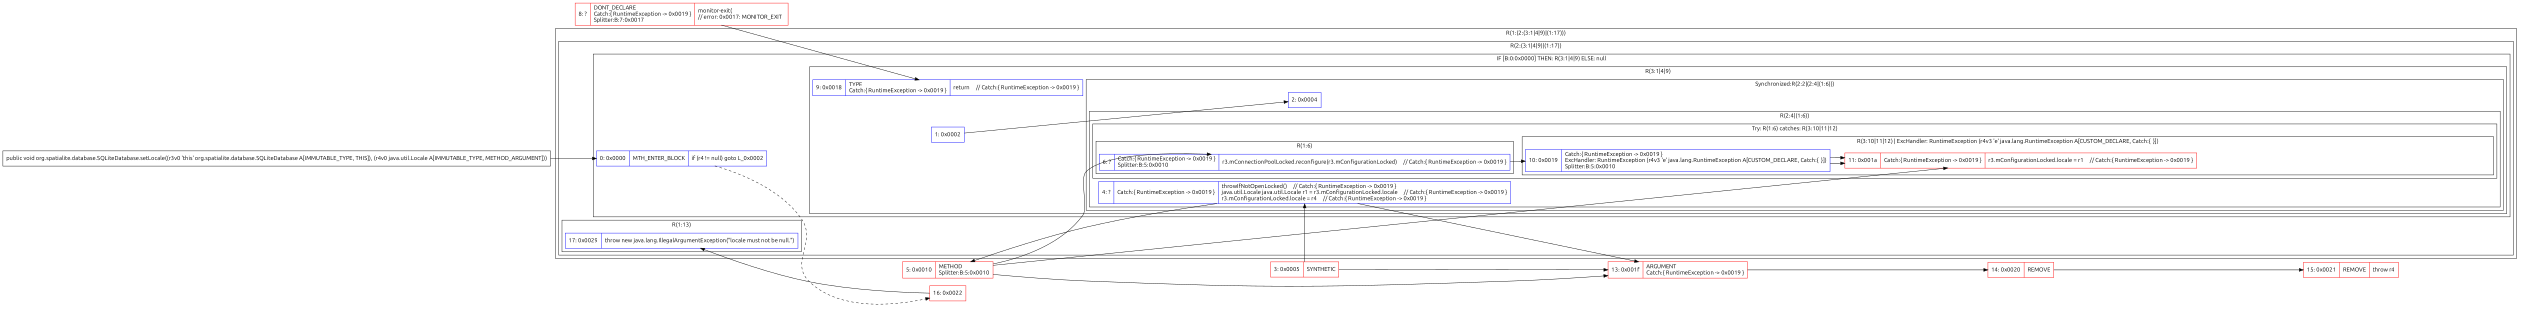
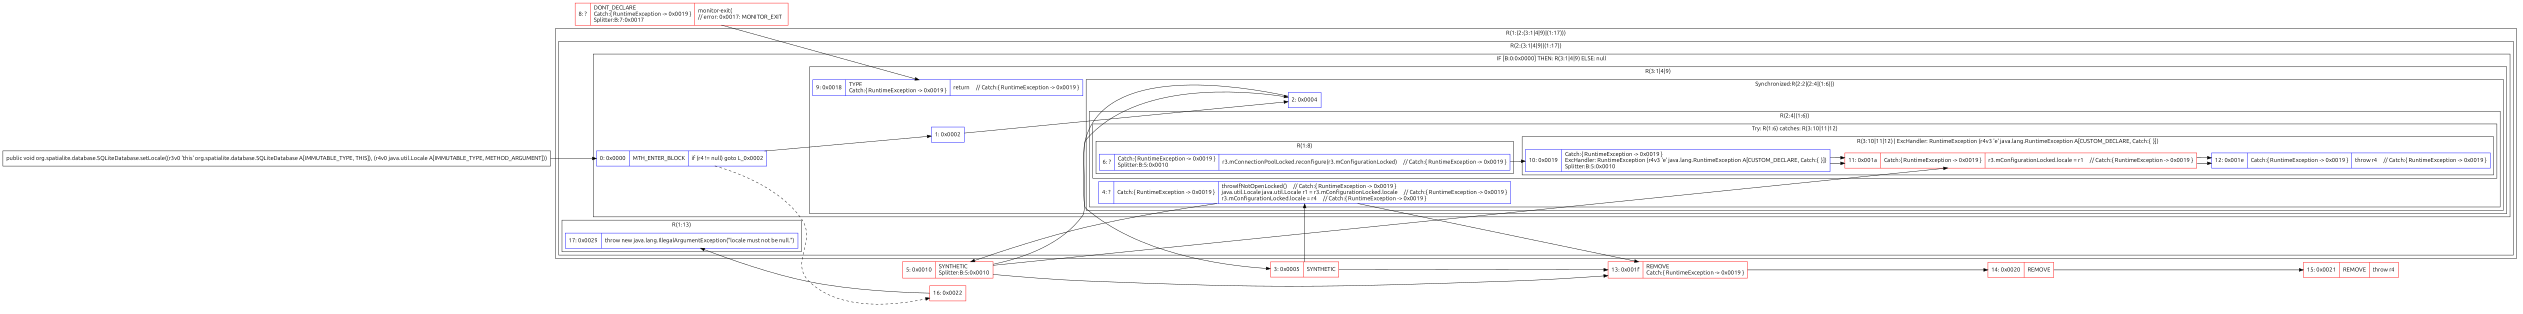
none -> (1101, 114)
none -> (846, 144)
(1305, 146) -> (1305, 146)
none -> (2351, 161)
(1084, 183) -> (1097, 130)
(951, 267) -> (953, 267)
(1661, 267) -> (1658, 267)
